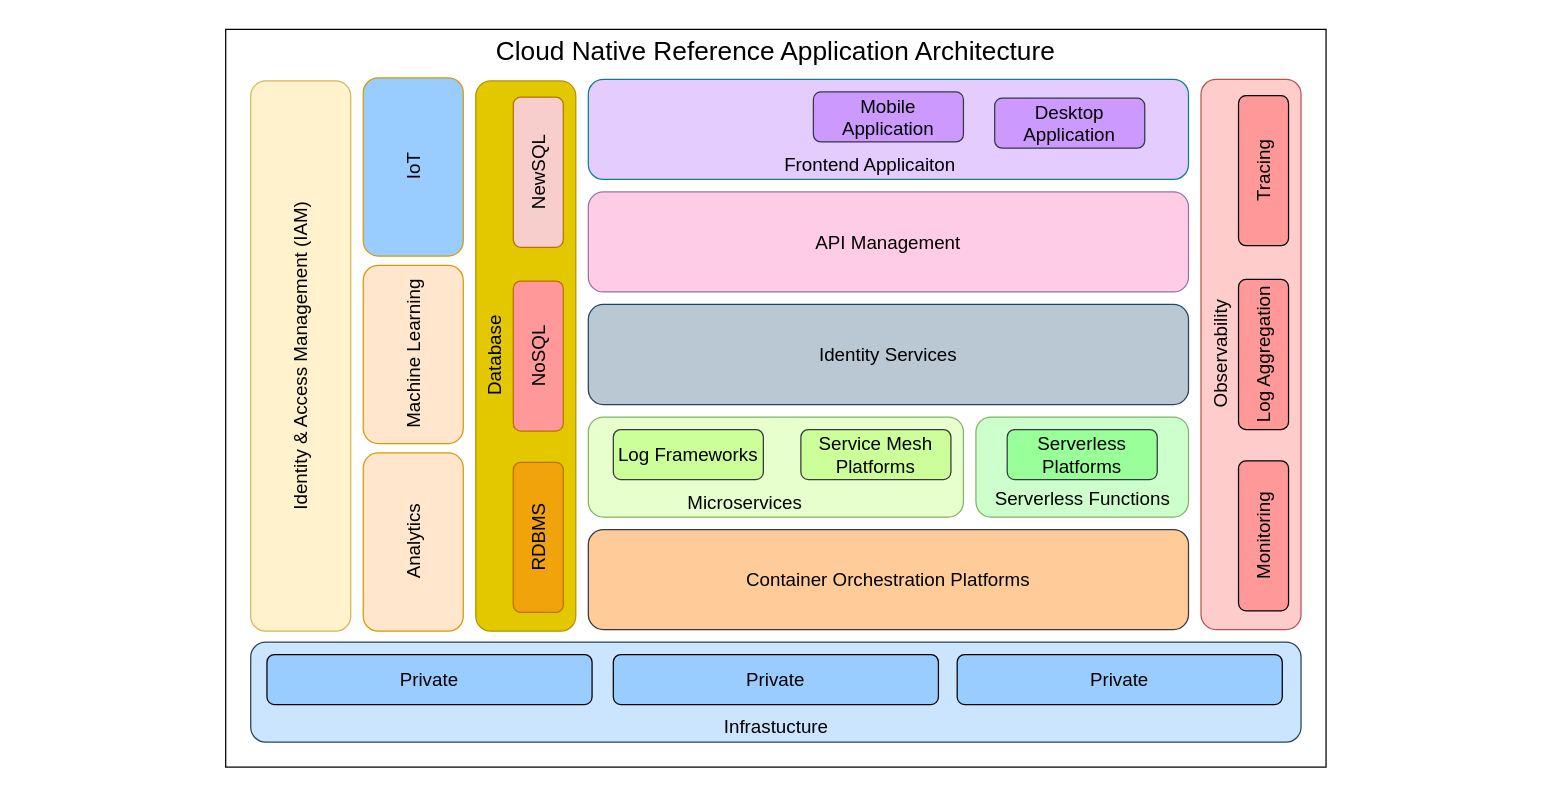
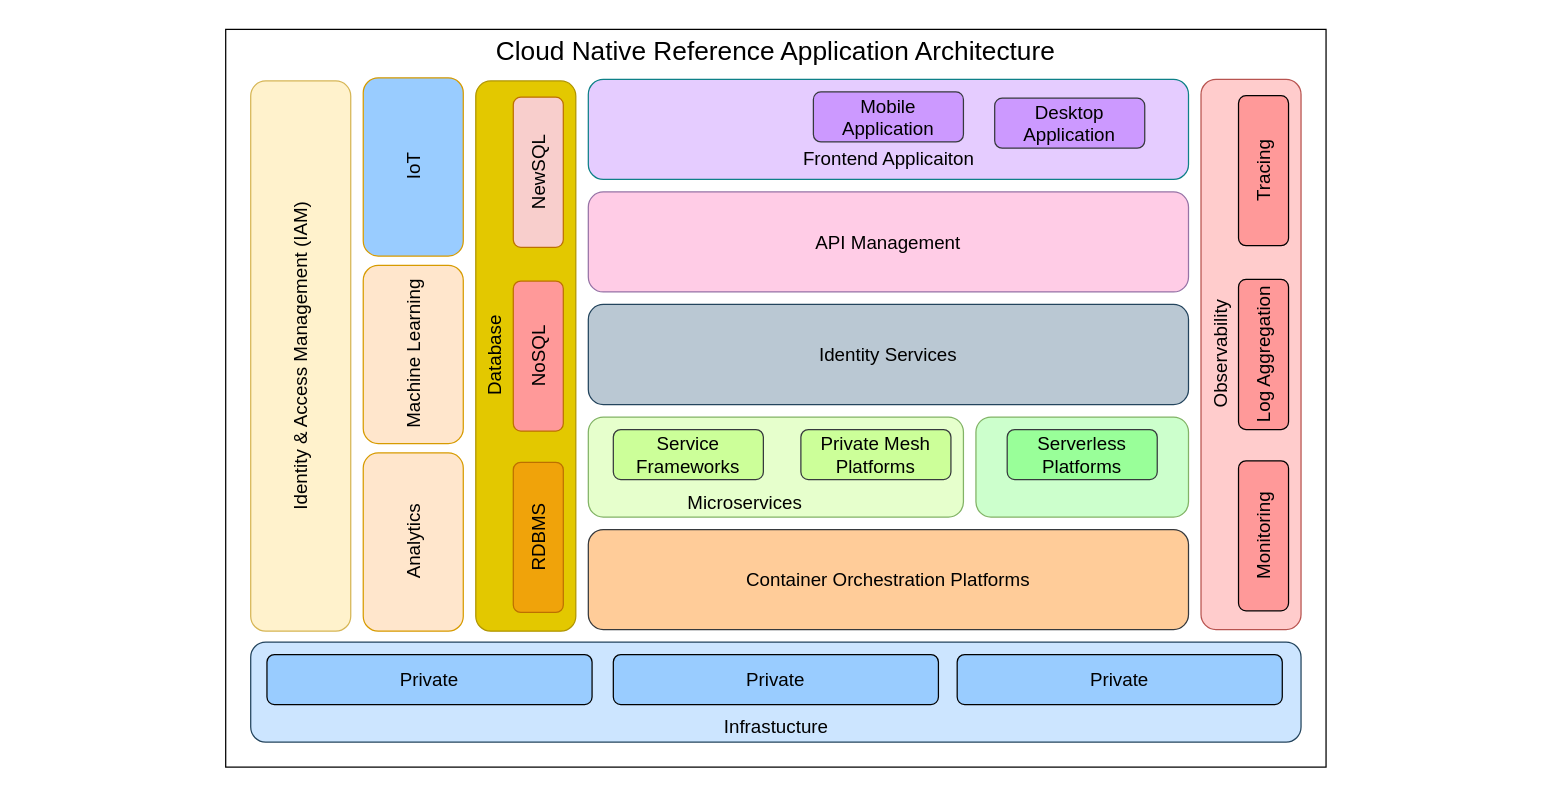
(869, 164) -> (888, 158)
(688, 454) -> (688, 454)
(876, 454) -> (876, 454)
(1082, 498) -> none
